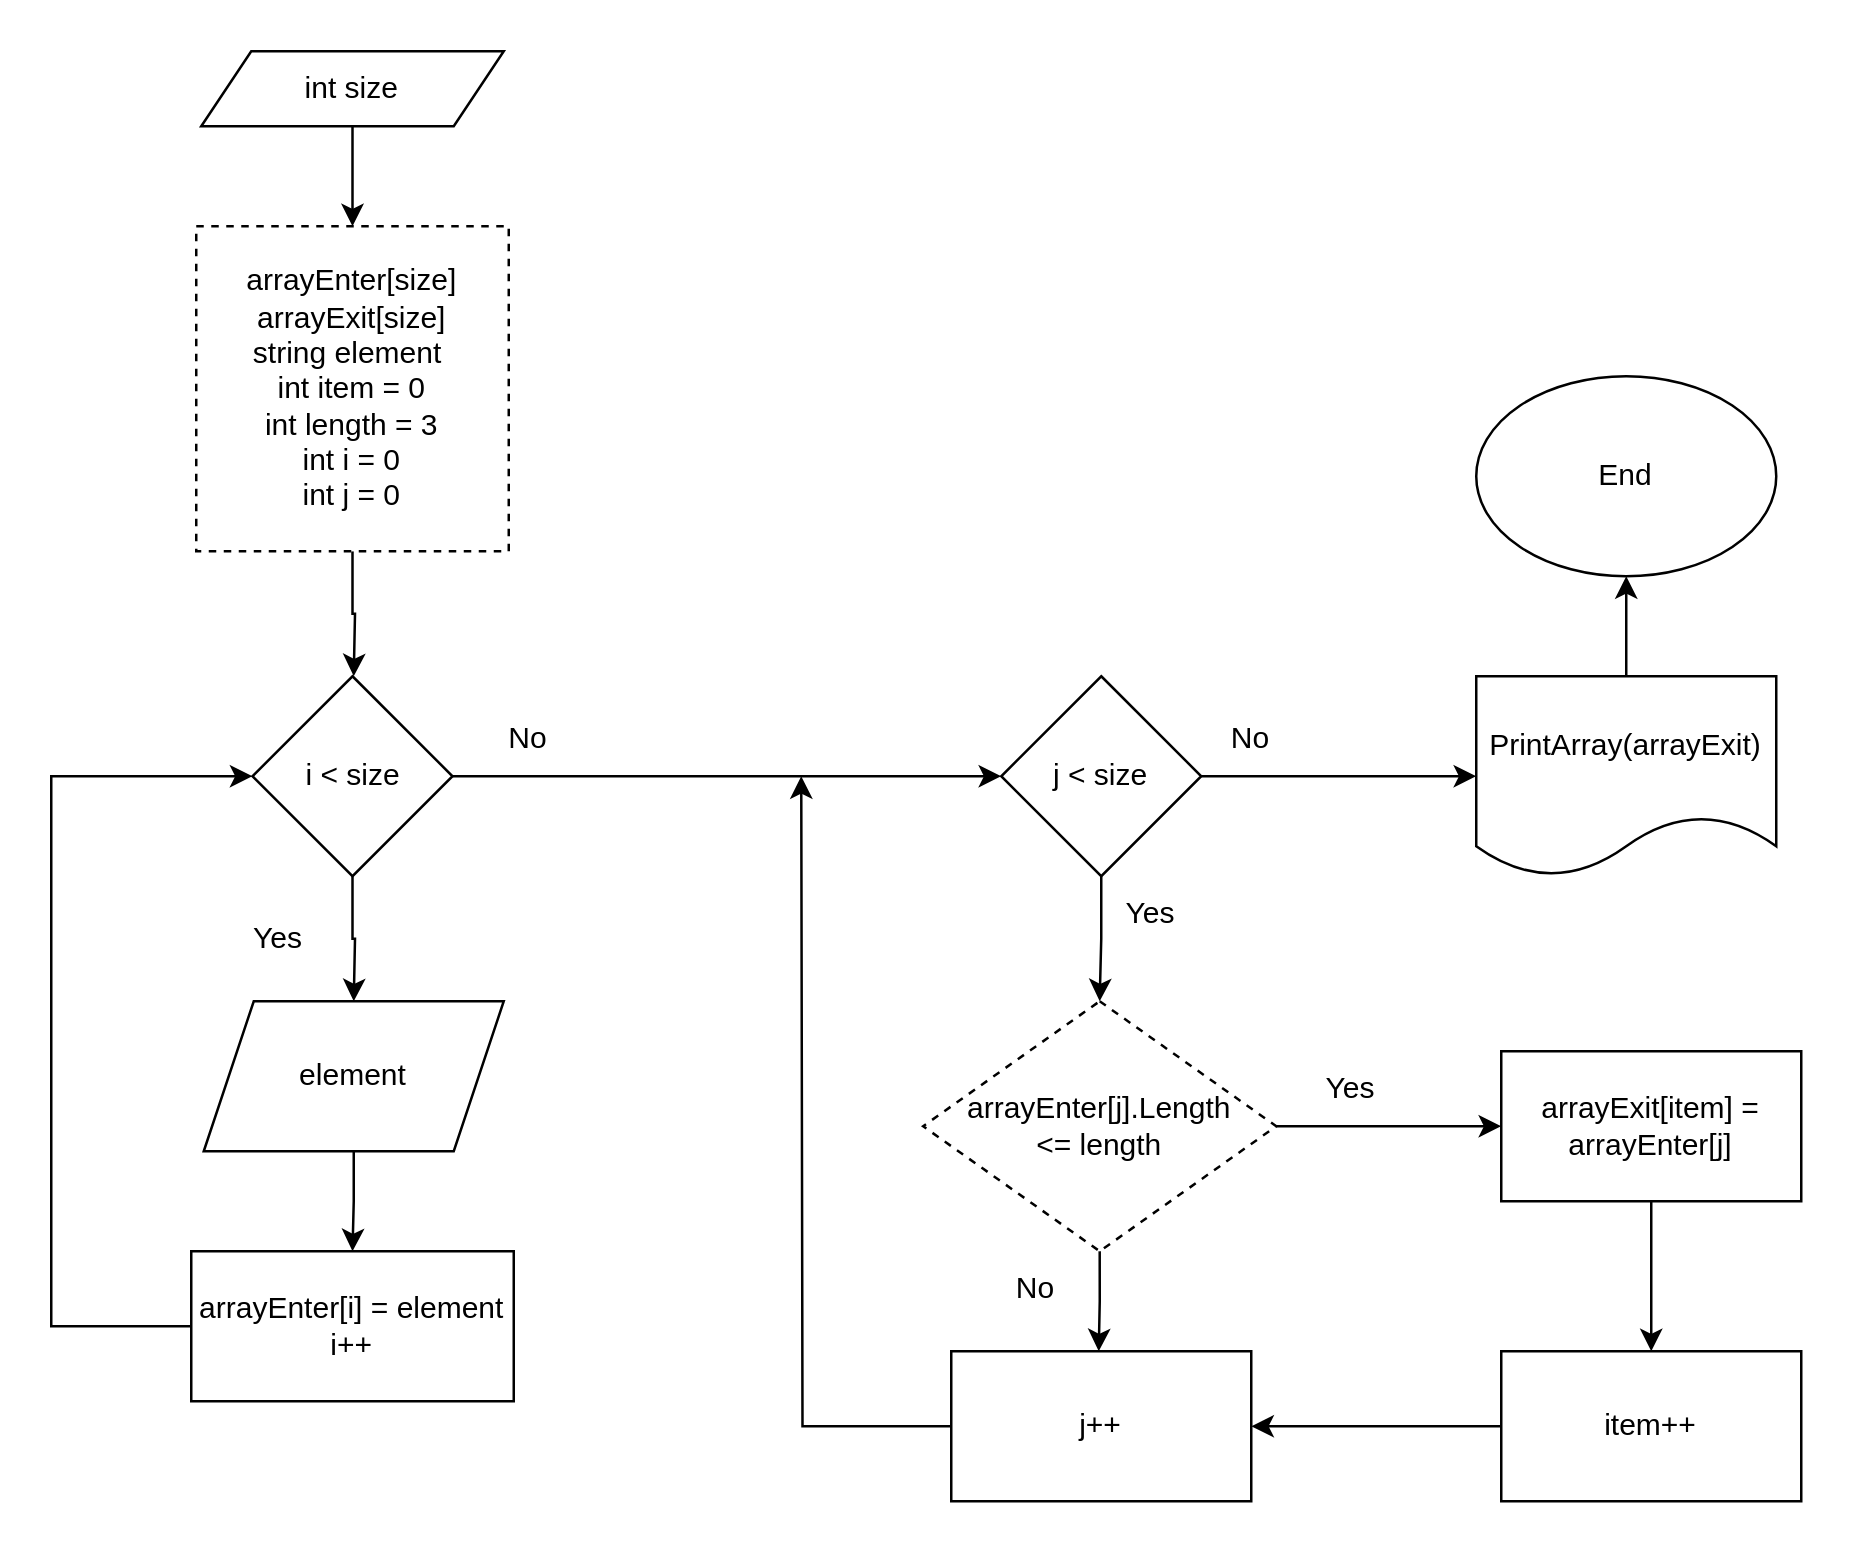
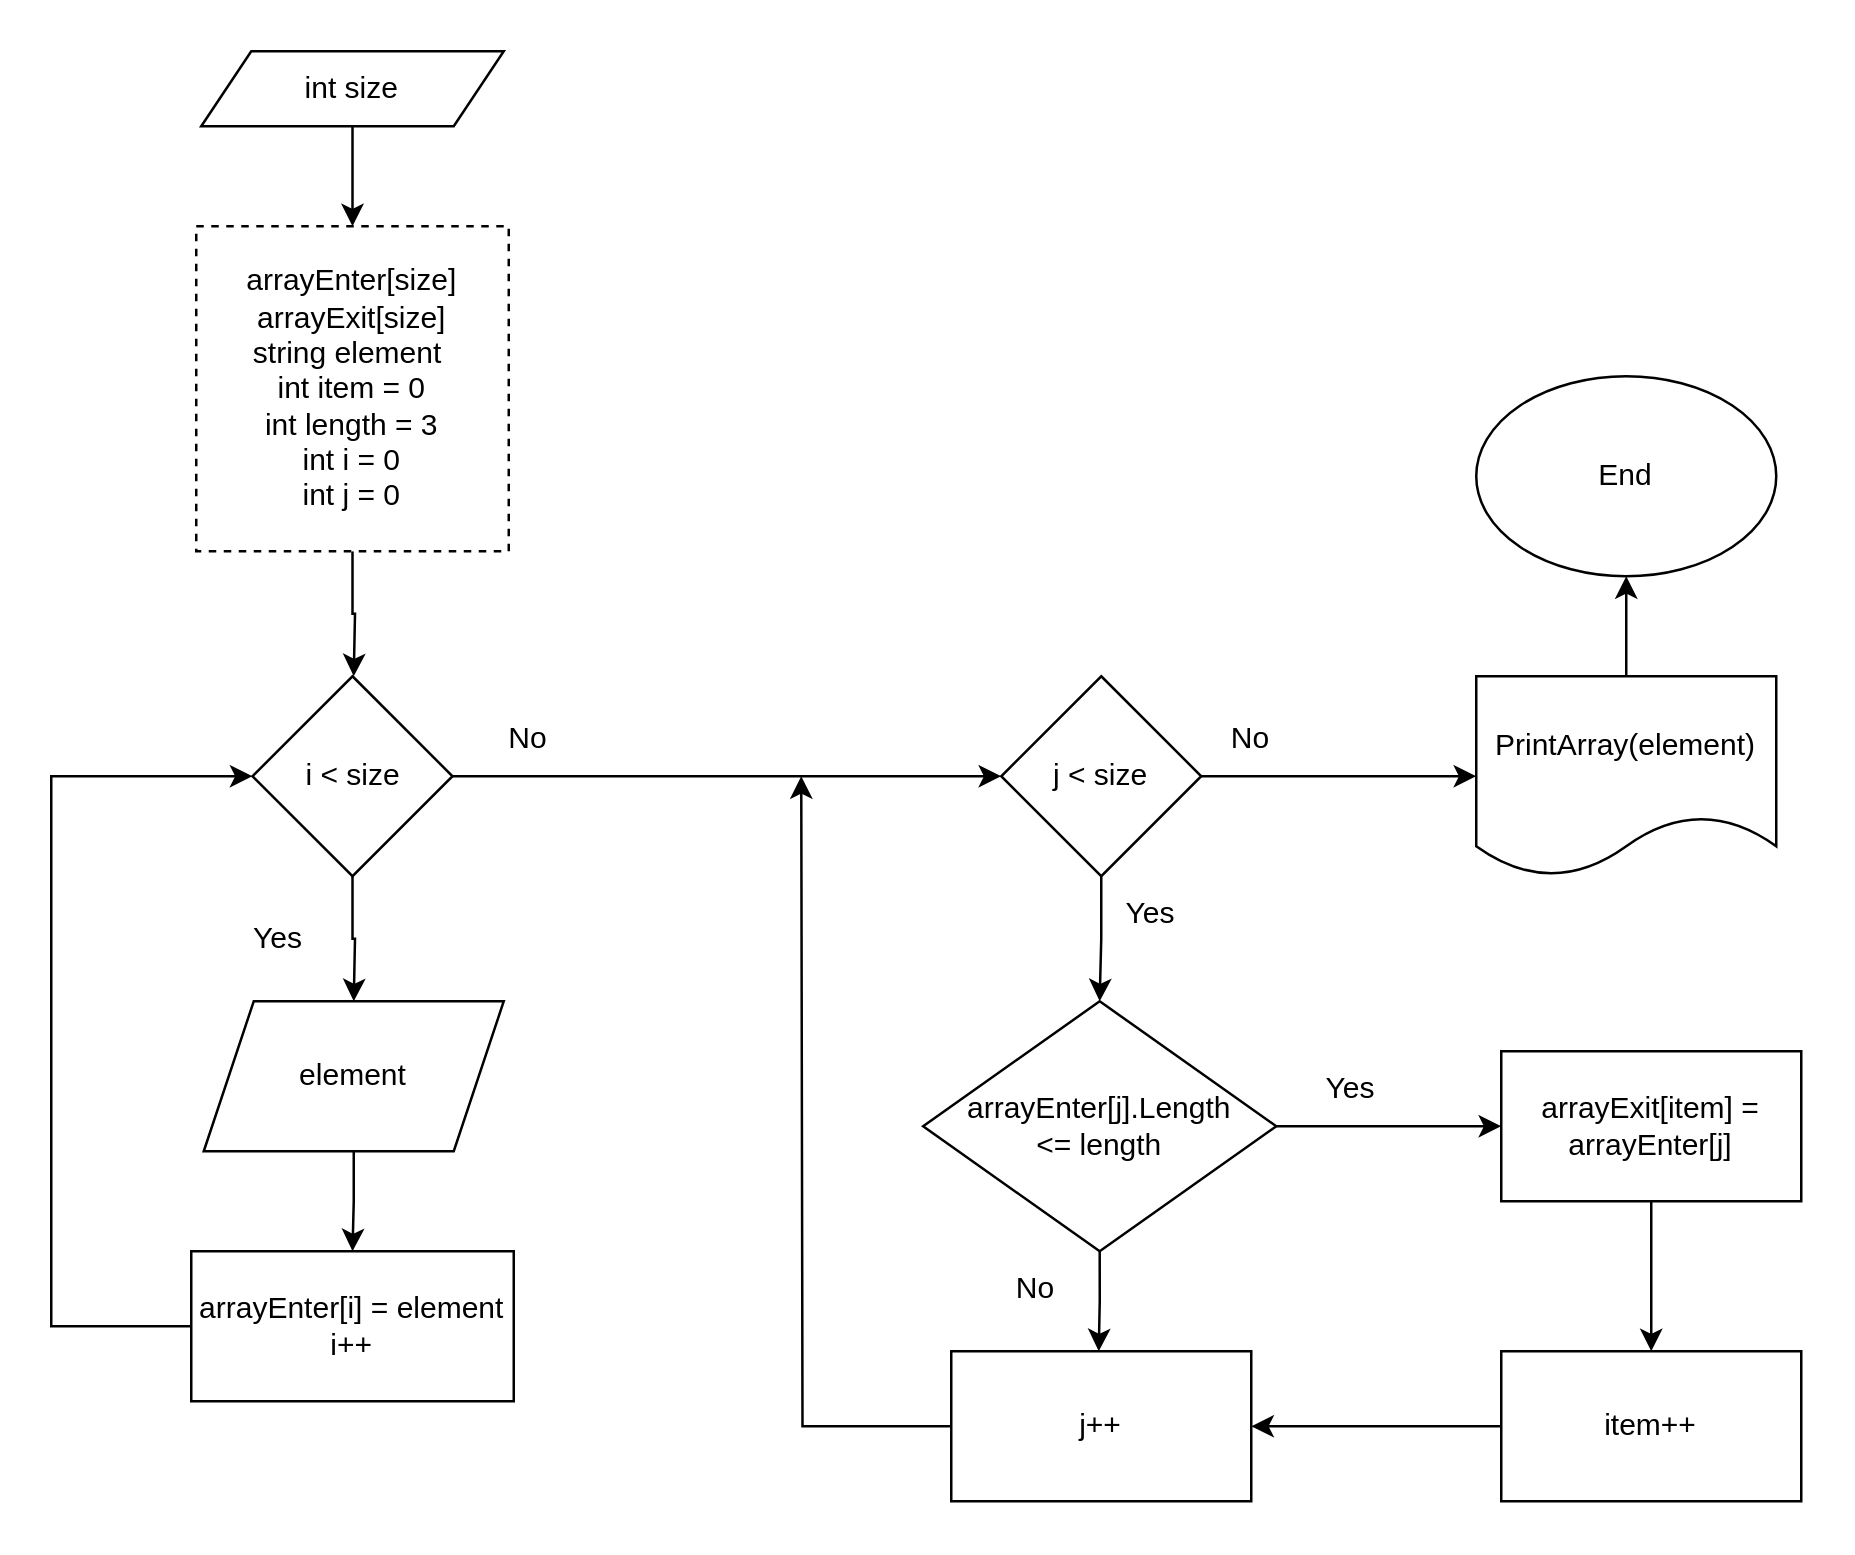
(1626, 746) -> (1626, 746)
(1100, 1126) -> (1100, 1126)
